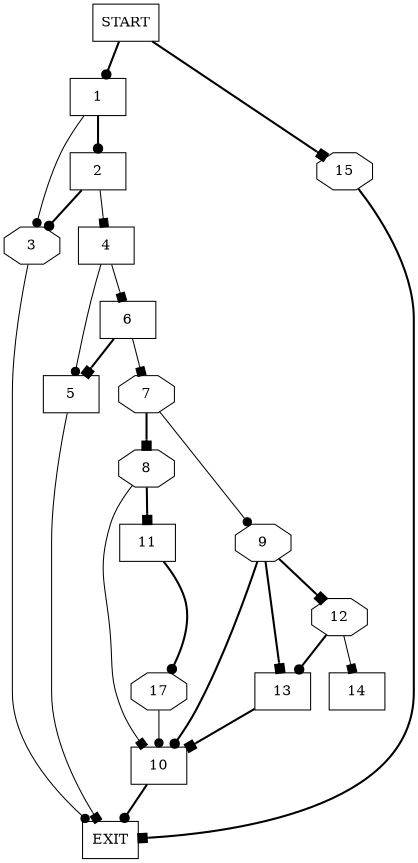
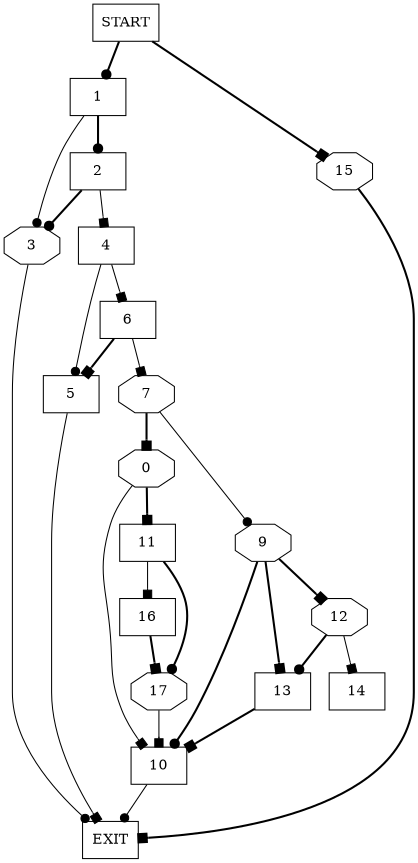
(147, 469) -> (147, 469)
none -> (148, 617)
(159, 725) -> (159, 725)
(137, 800) -> (137, 800)
